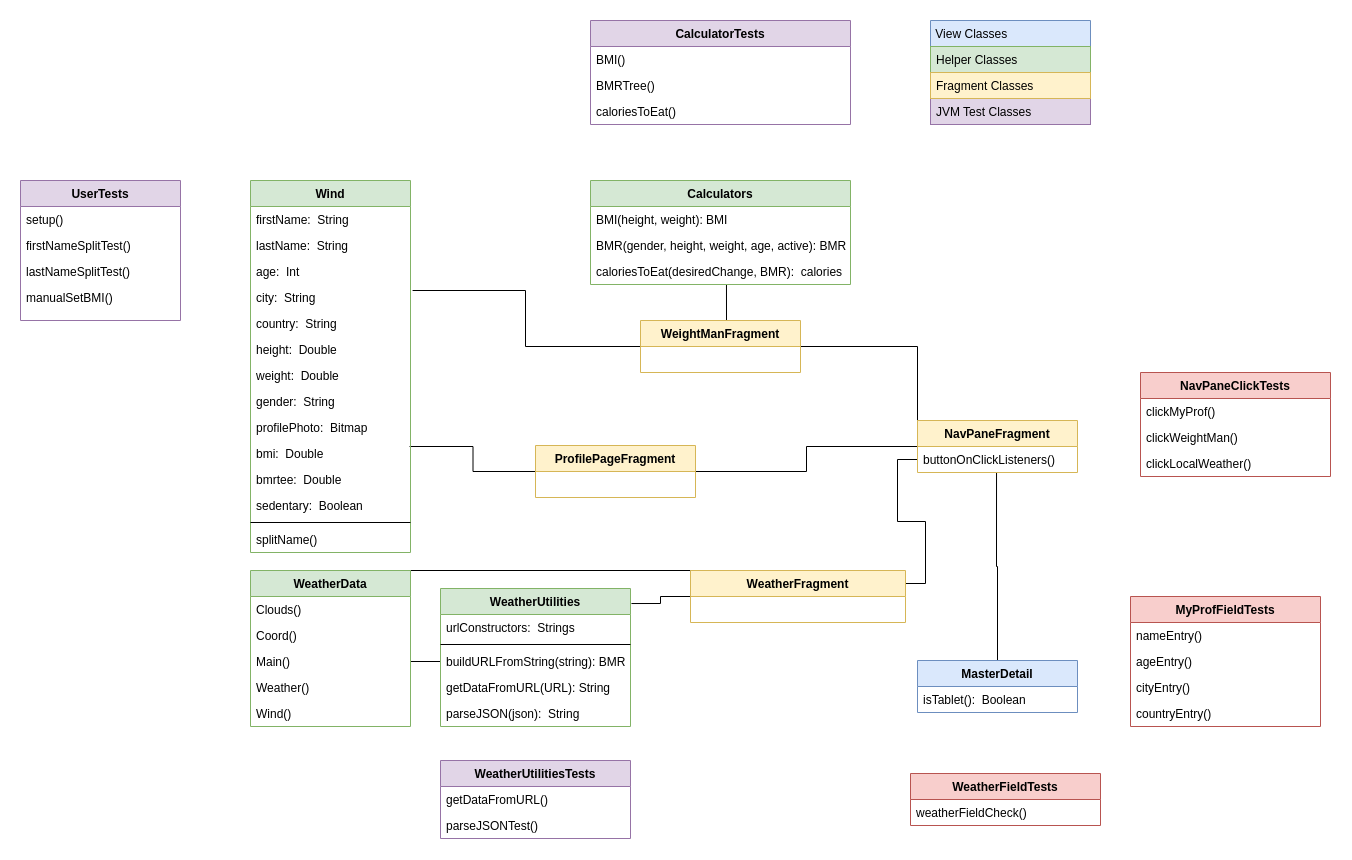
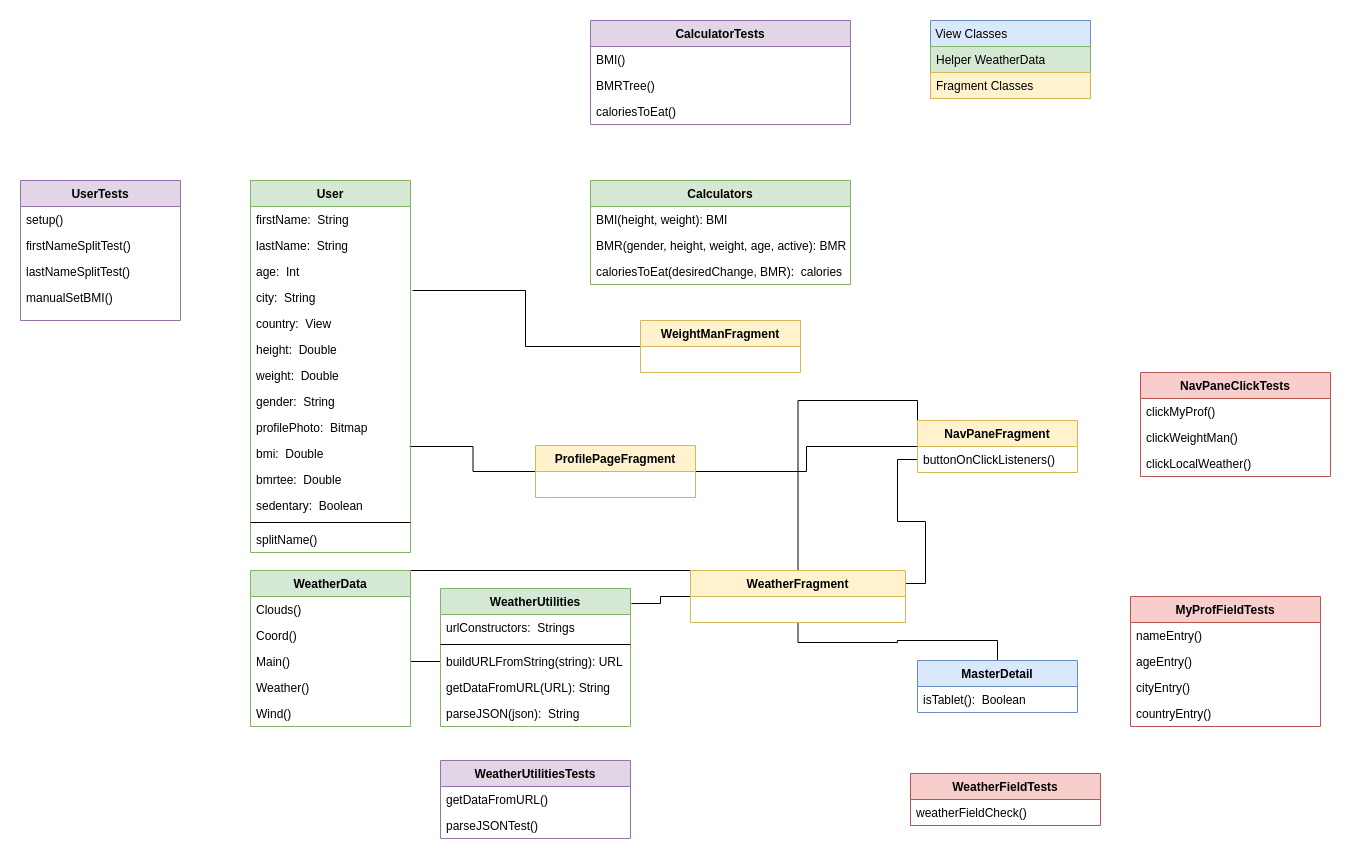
(978, 60) -> (993, 60)
(1011, 112) -> none
(330, 194) -> (330, 194)
(726, 305) -> none
(305, 324) -> (298, 324)
(888, 347) -> (798, 425)
(997, 559) -> (890, 643)
(541, 662) -> (541, 662)
